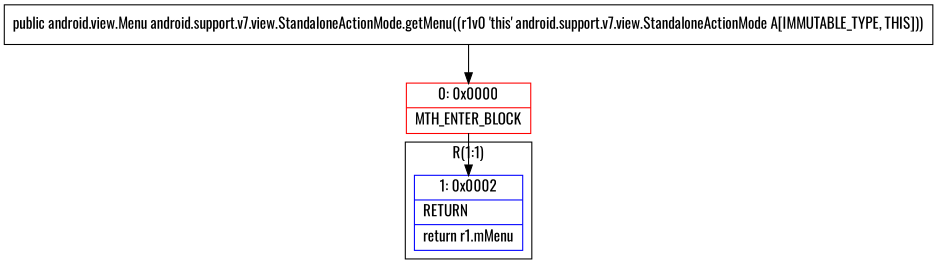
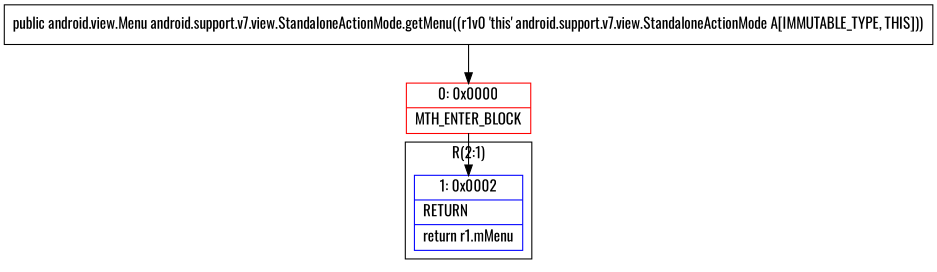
(469, 154) -> (469, 154)
